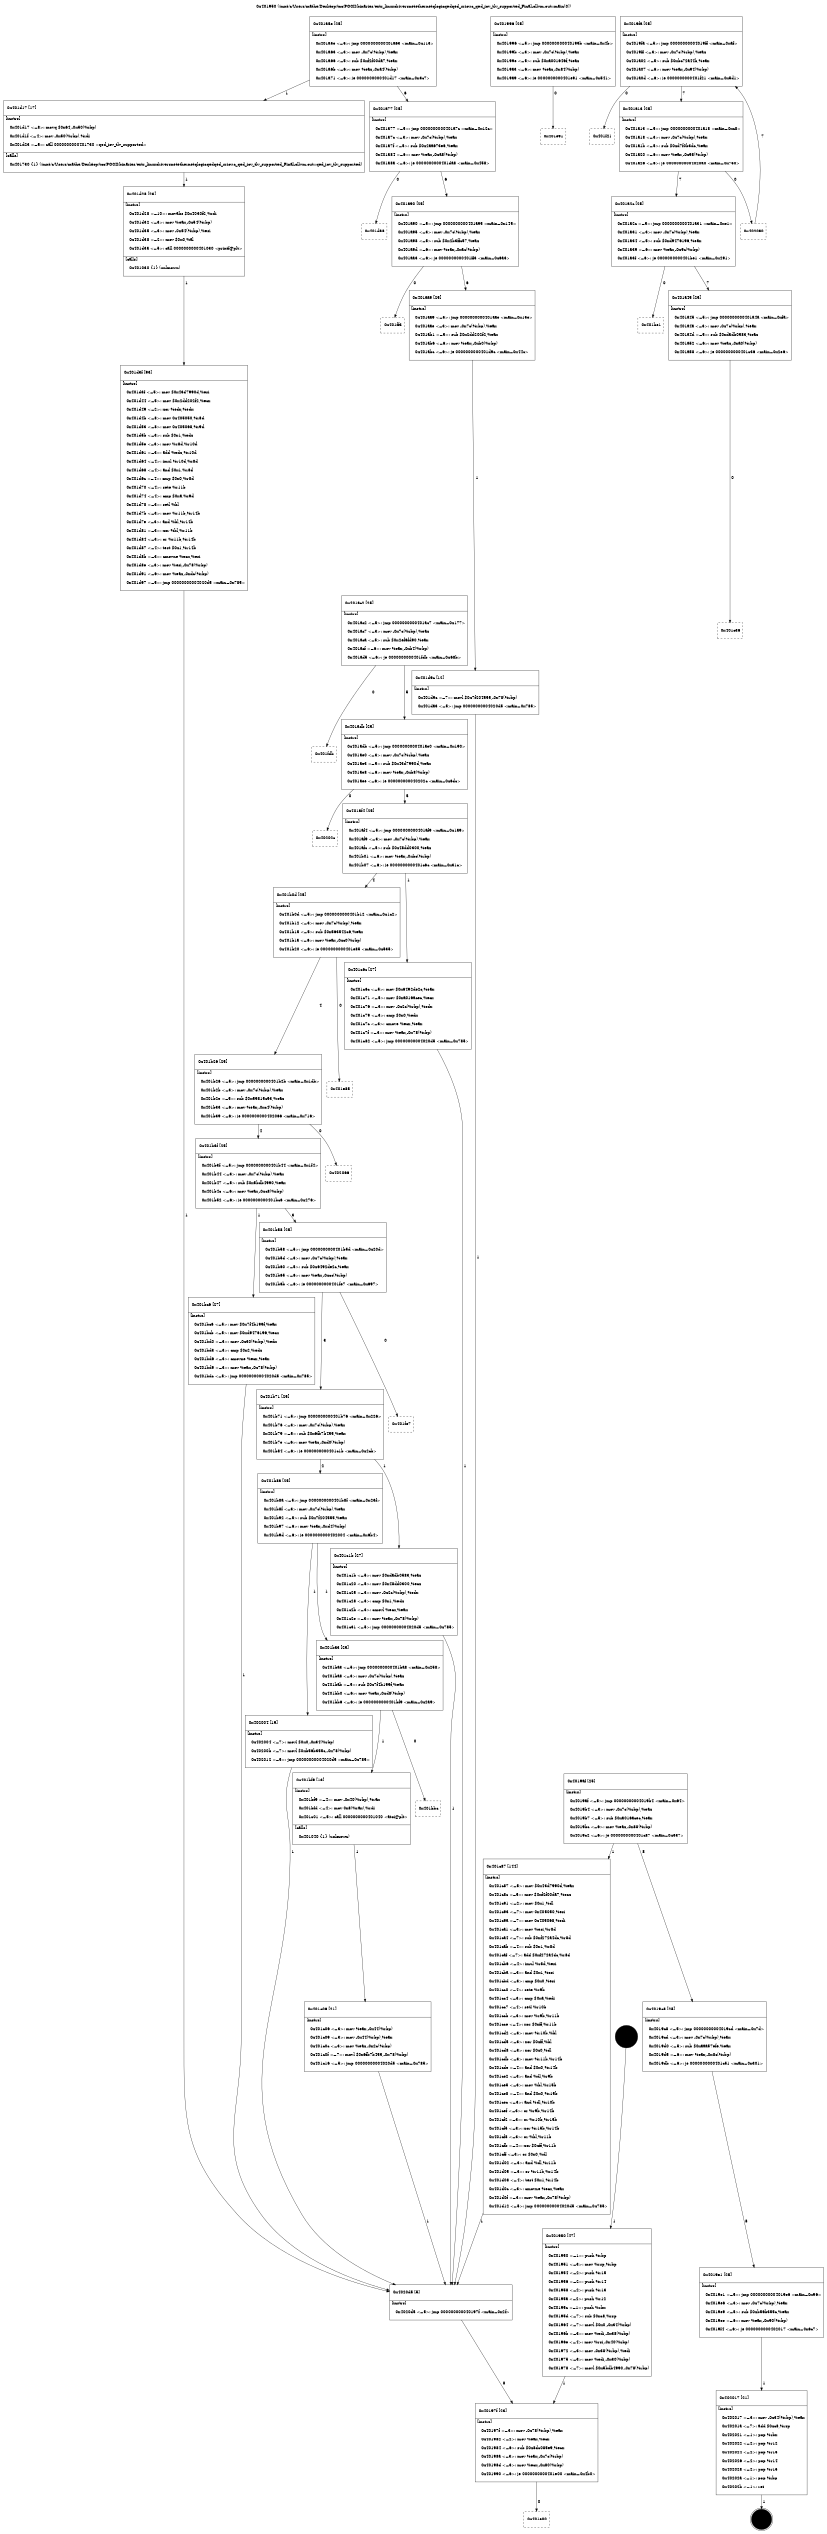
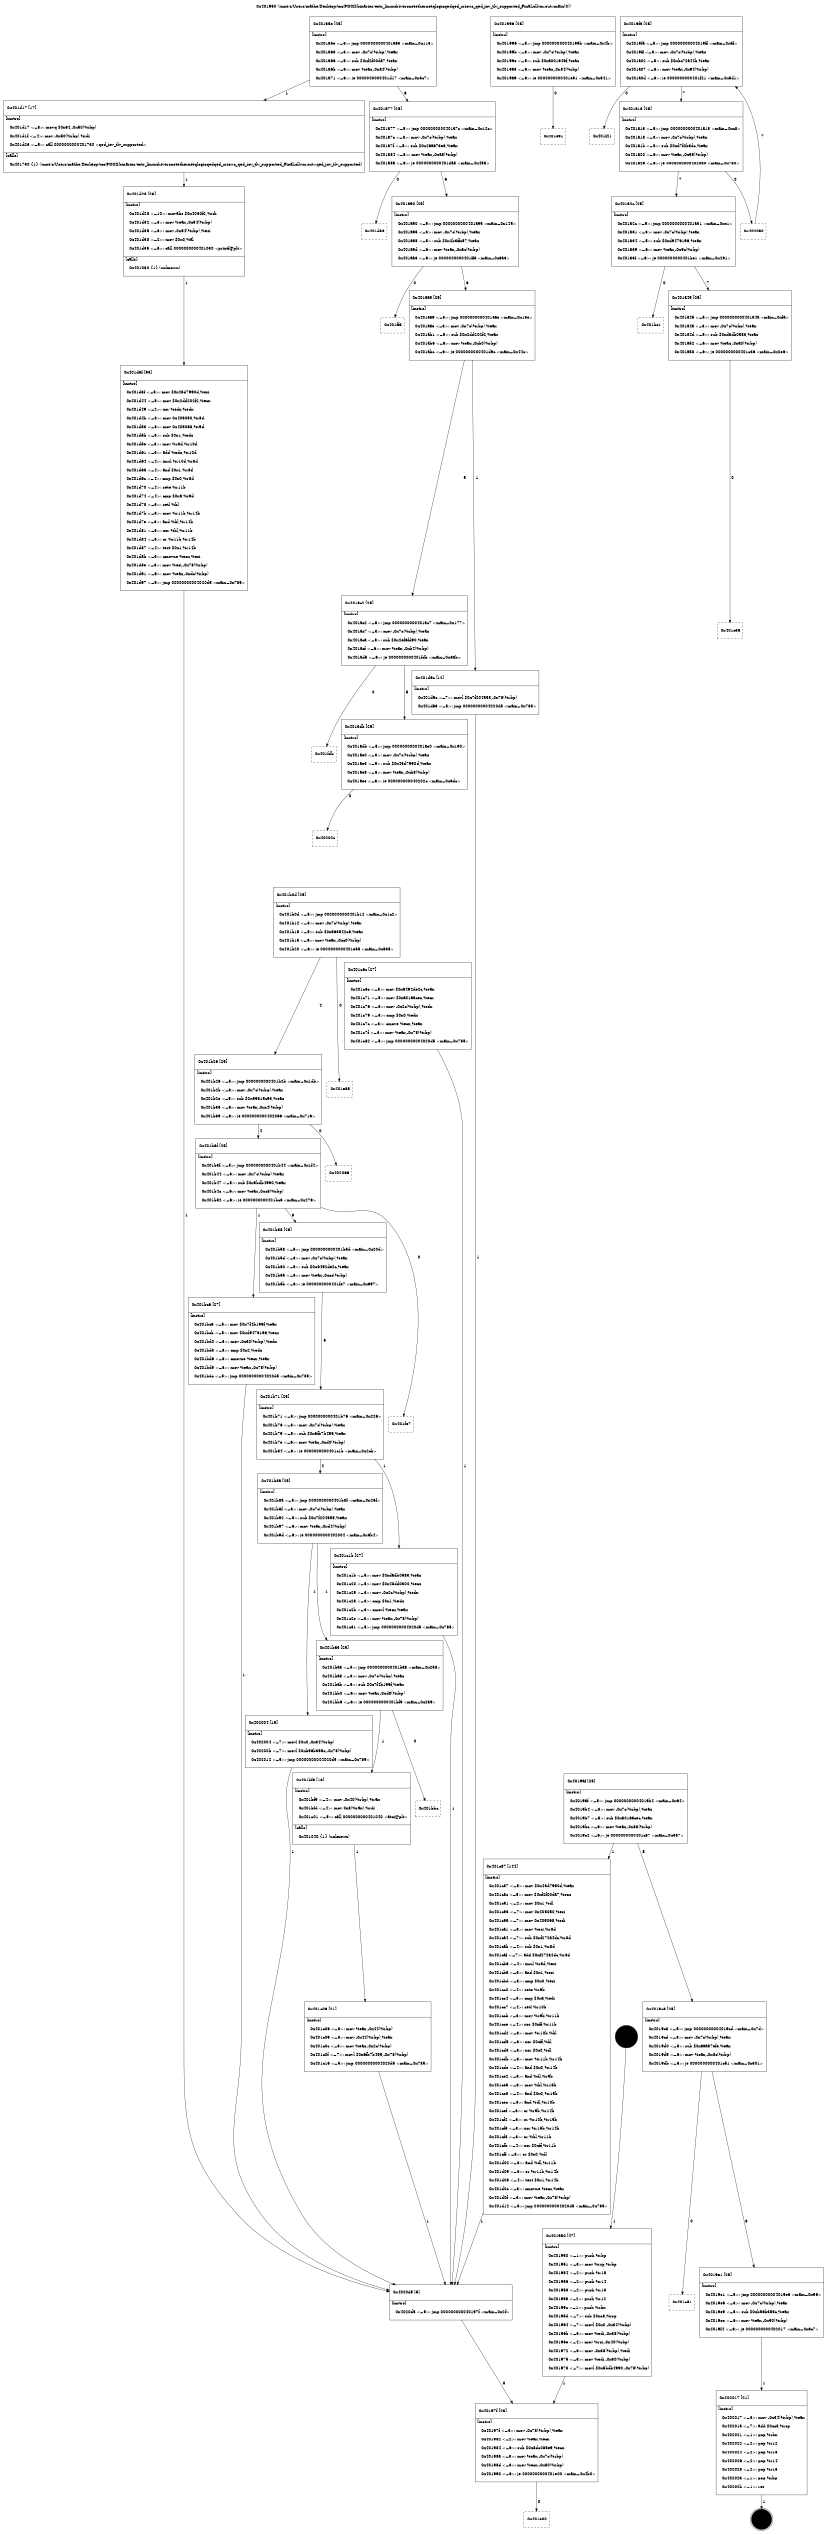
none -> (439, 477)
(405, 838) -> none
(369, 1353) -> (414, 1280)
none -> (682, 2302)
